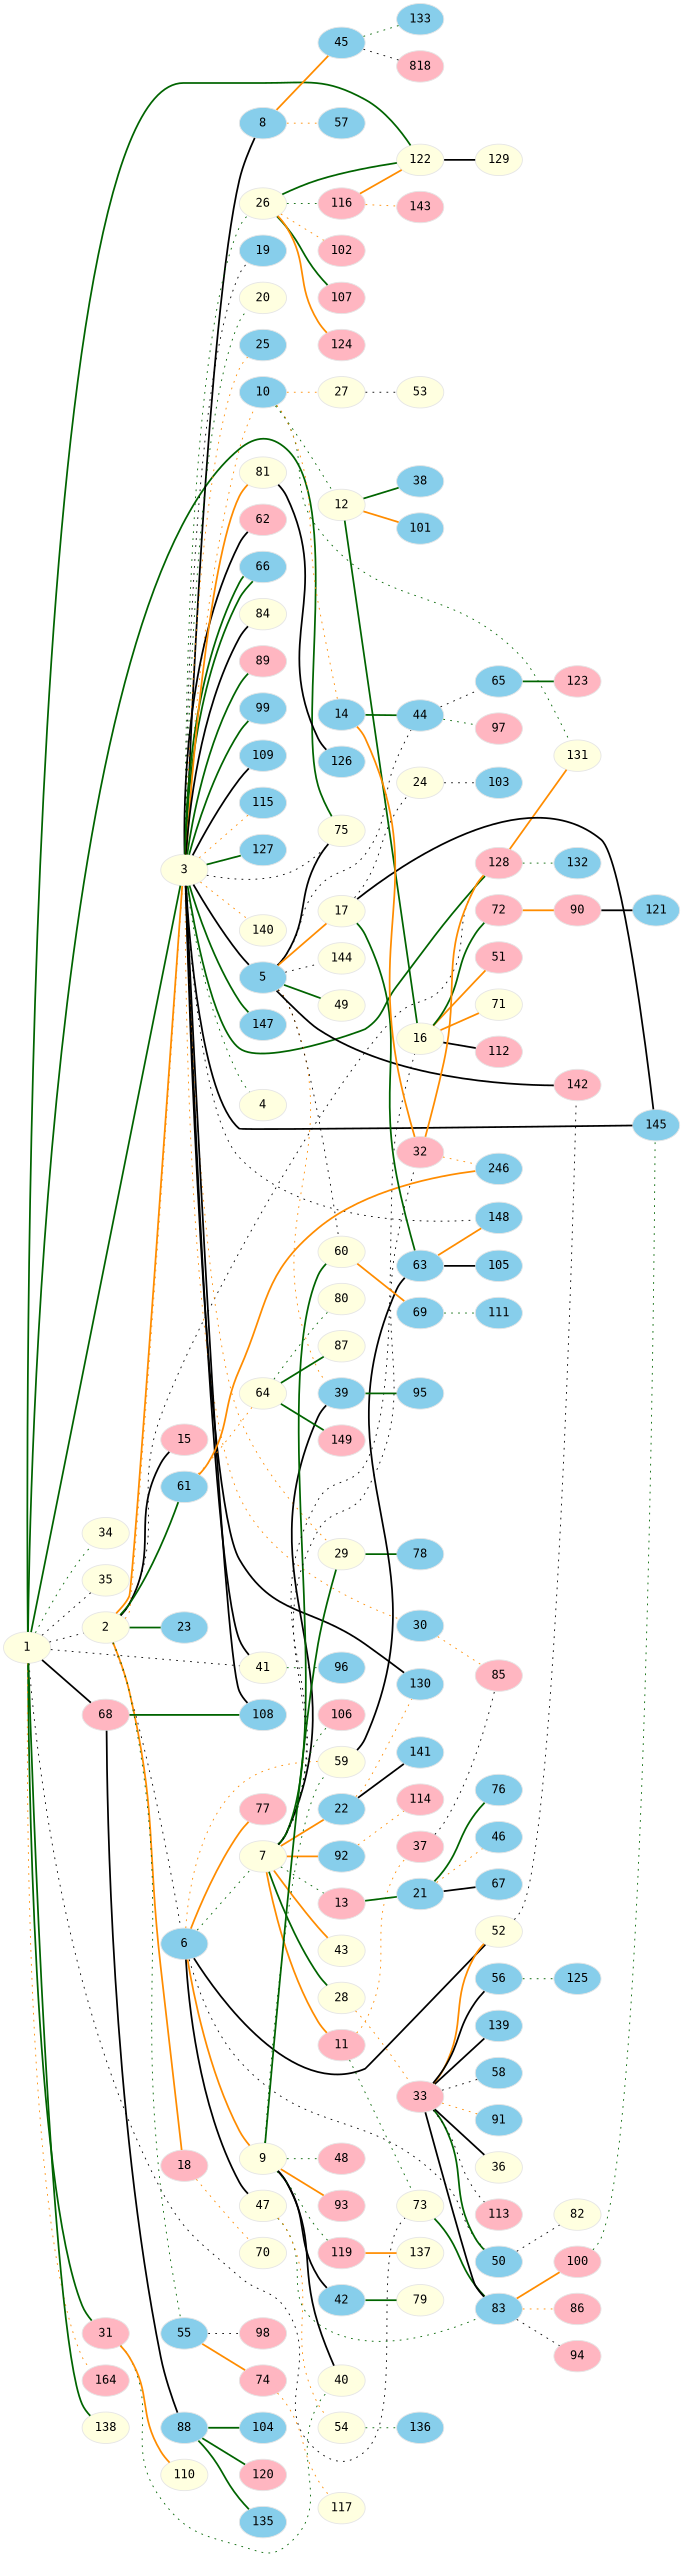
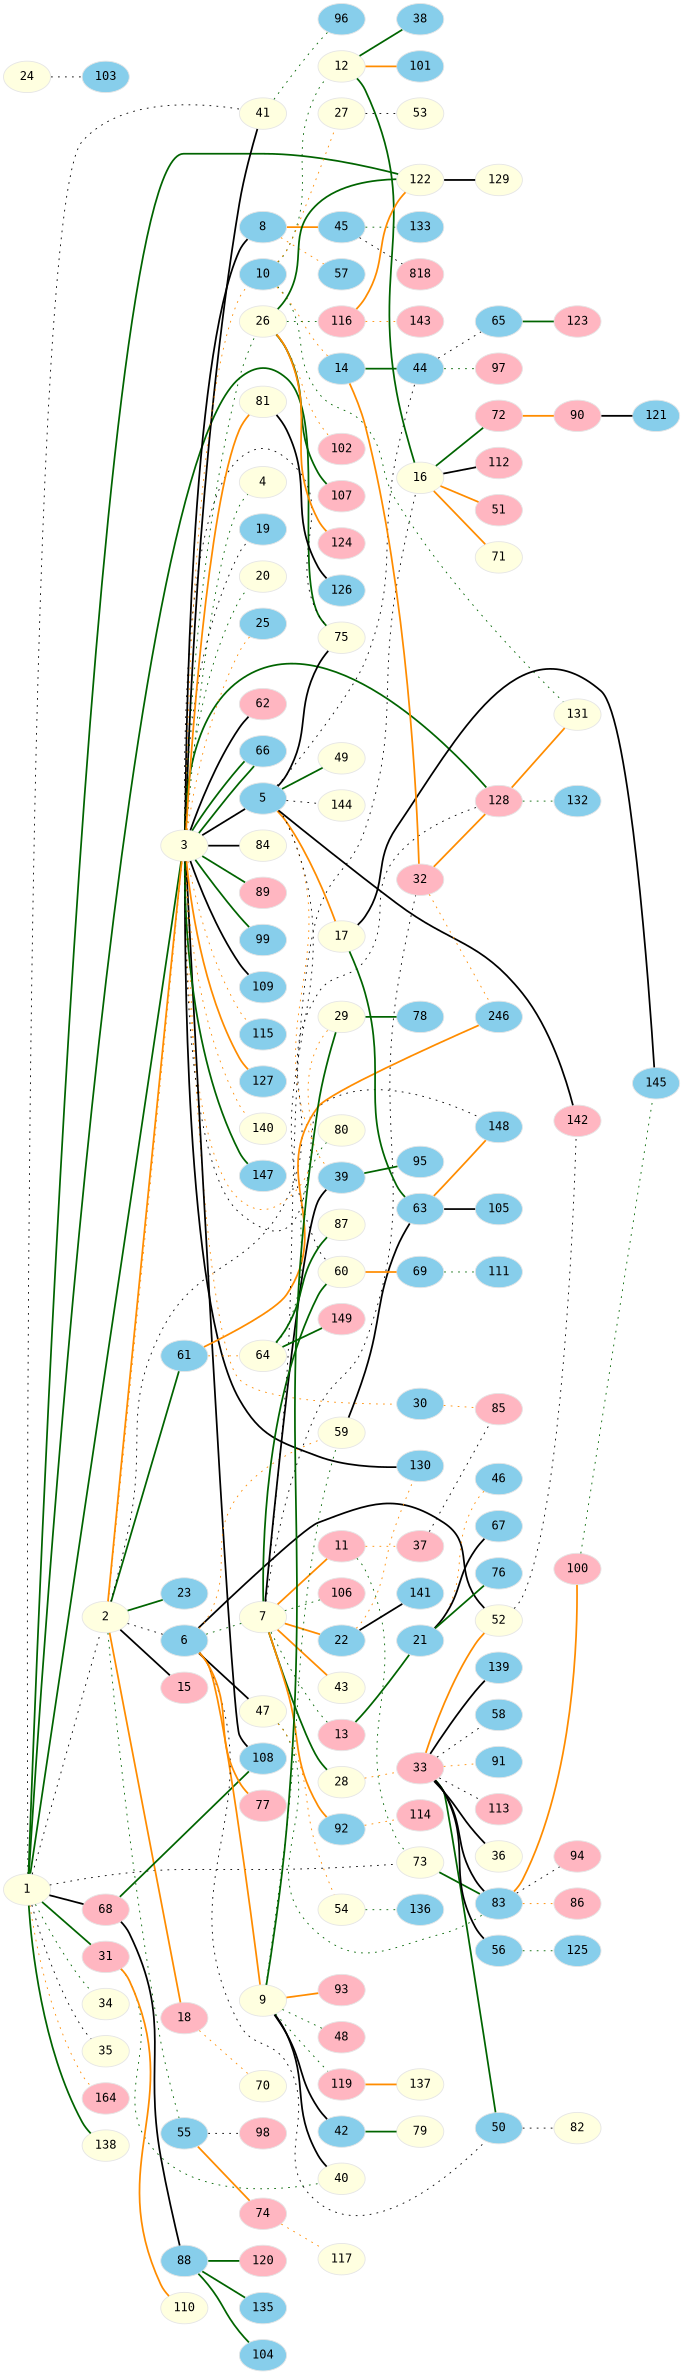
(381, 847) -> none
(224, 860) -> (205, 969)
(294, 1129) -> none
